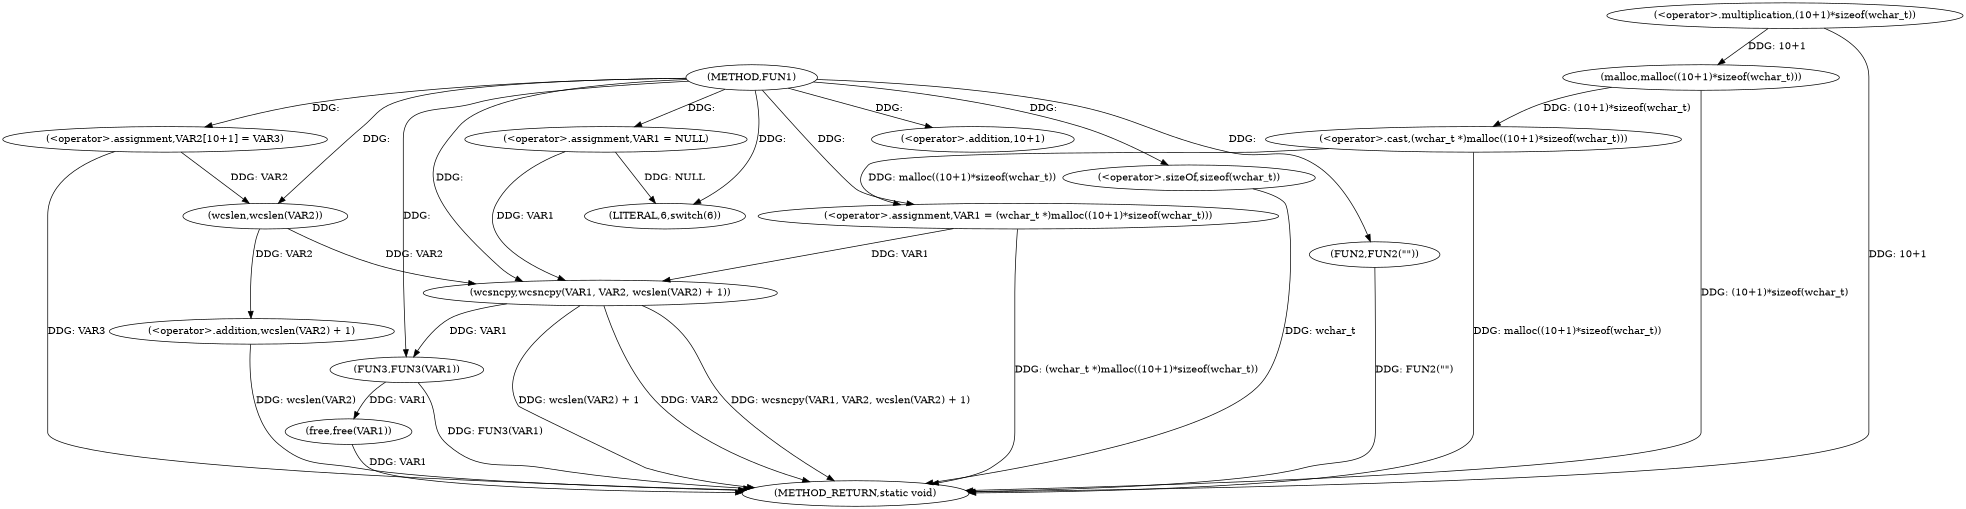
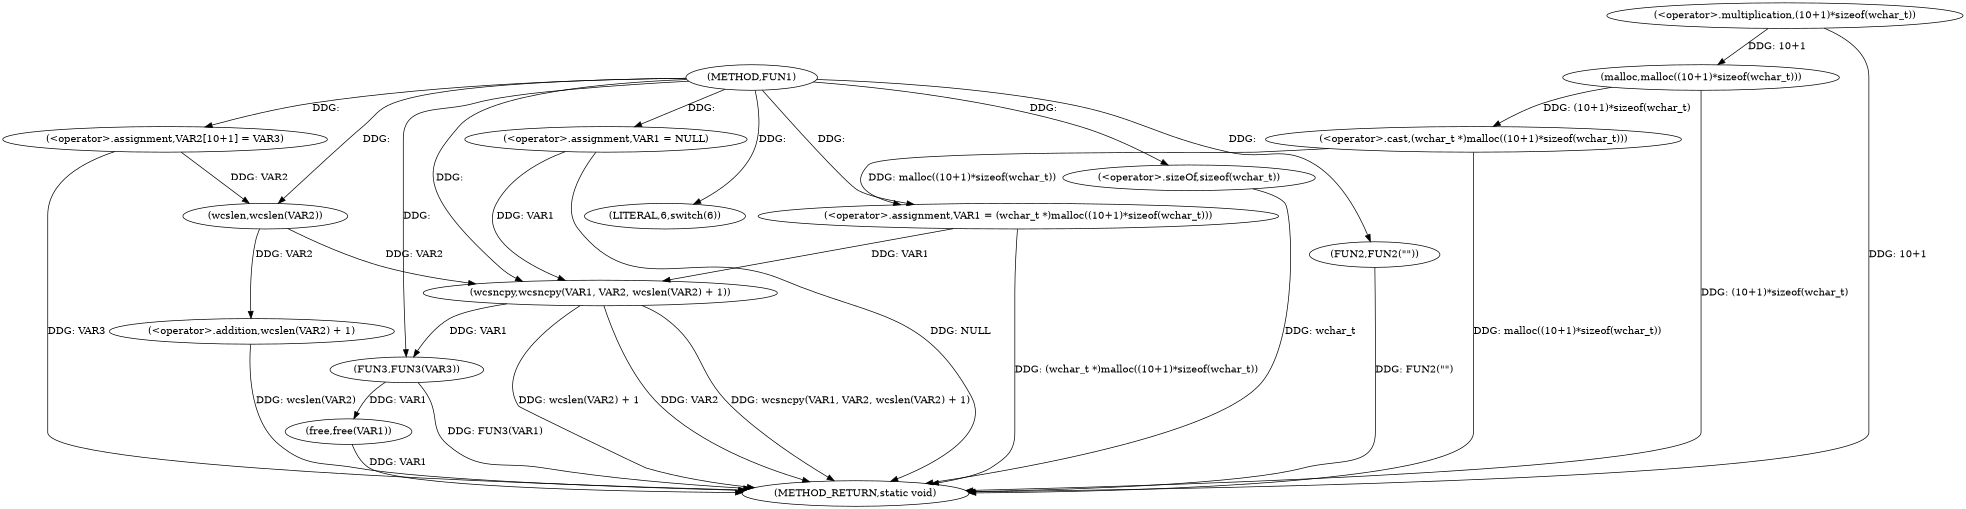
(973, 139) -> none
(633, 175) -> (806, 289)
(407, 370) -> (407, 370)
